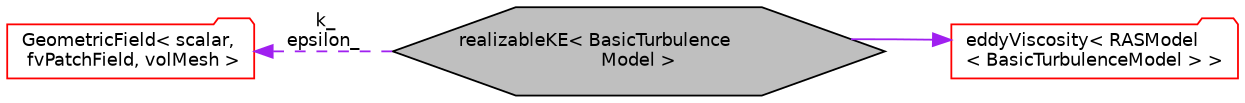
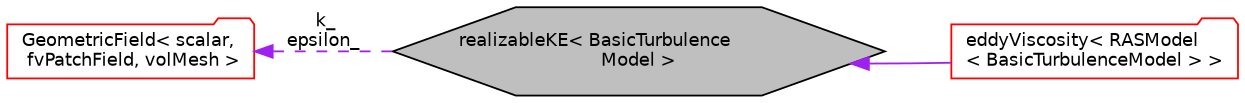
(892, 39) -> (910, 63)
